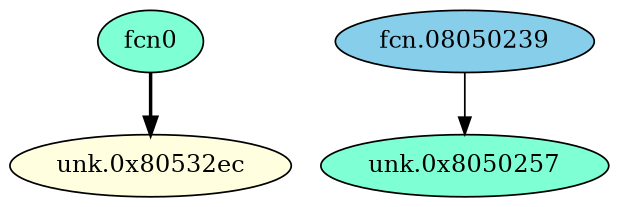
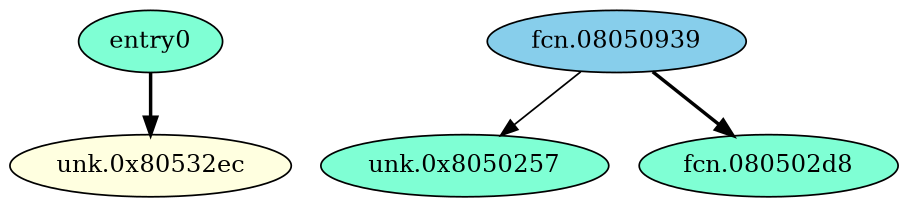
(151, 41) -> (151, 41)
(465, 41) -> (617, 41)
none -> (769, 166)
